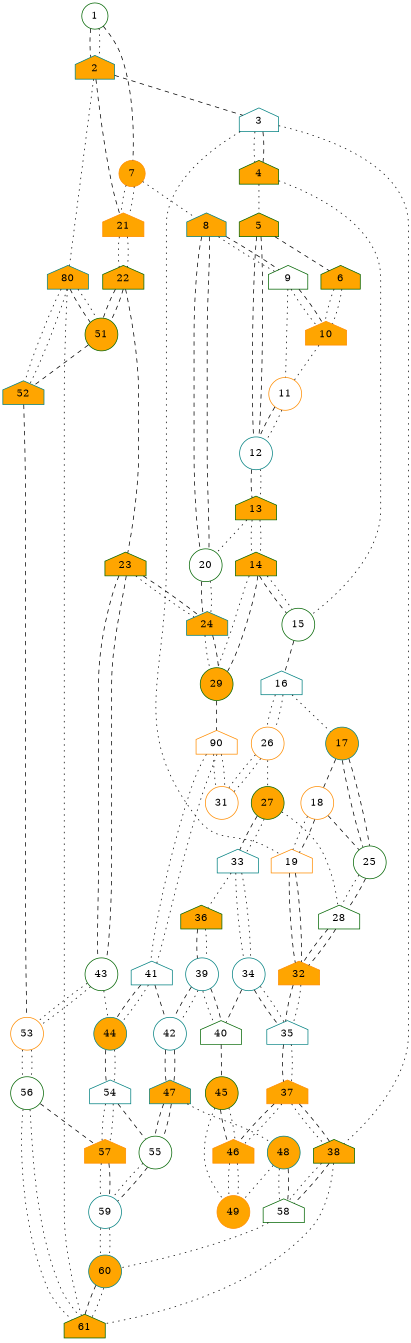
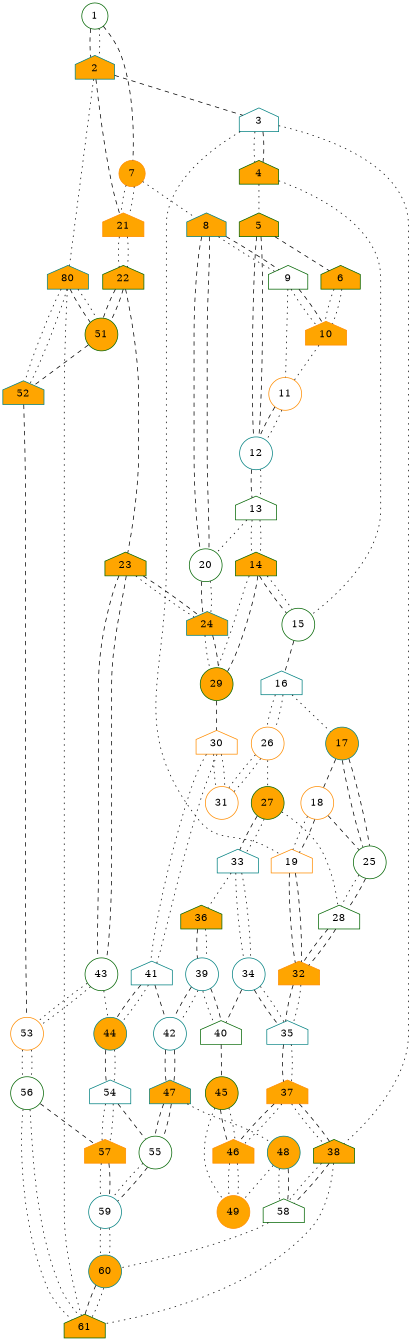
(256, 509) -> (256, 509)
(217, 744) -> (217, 744)
